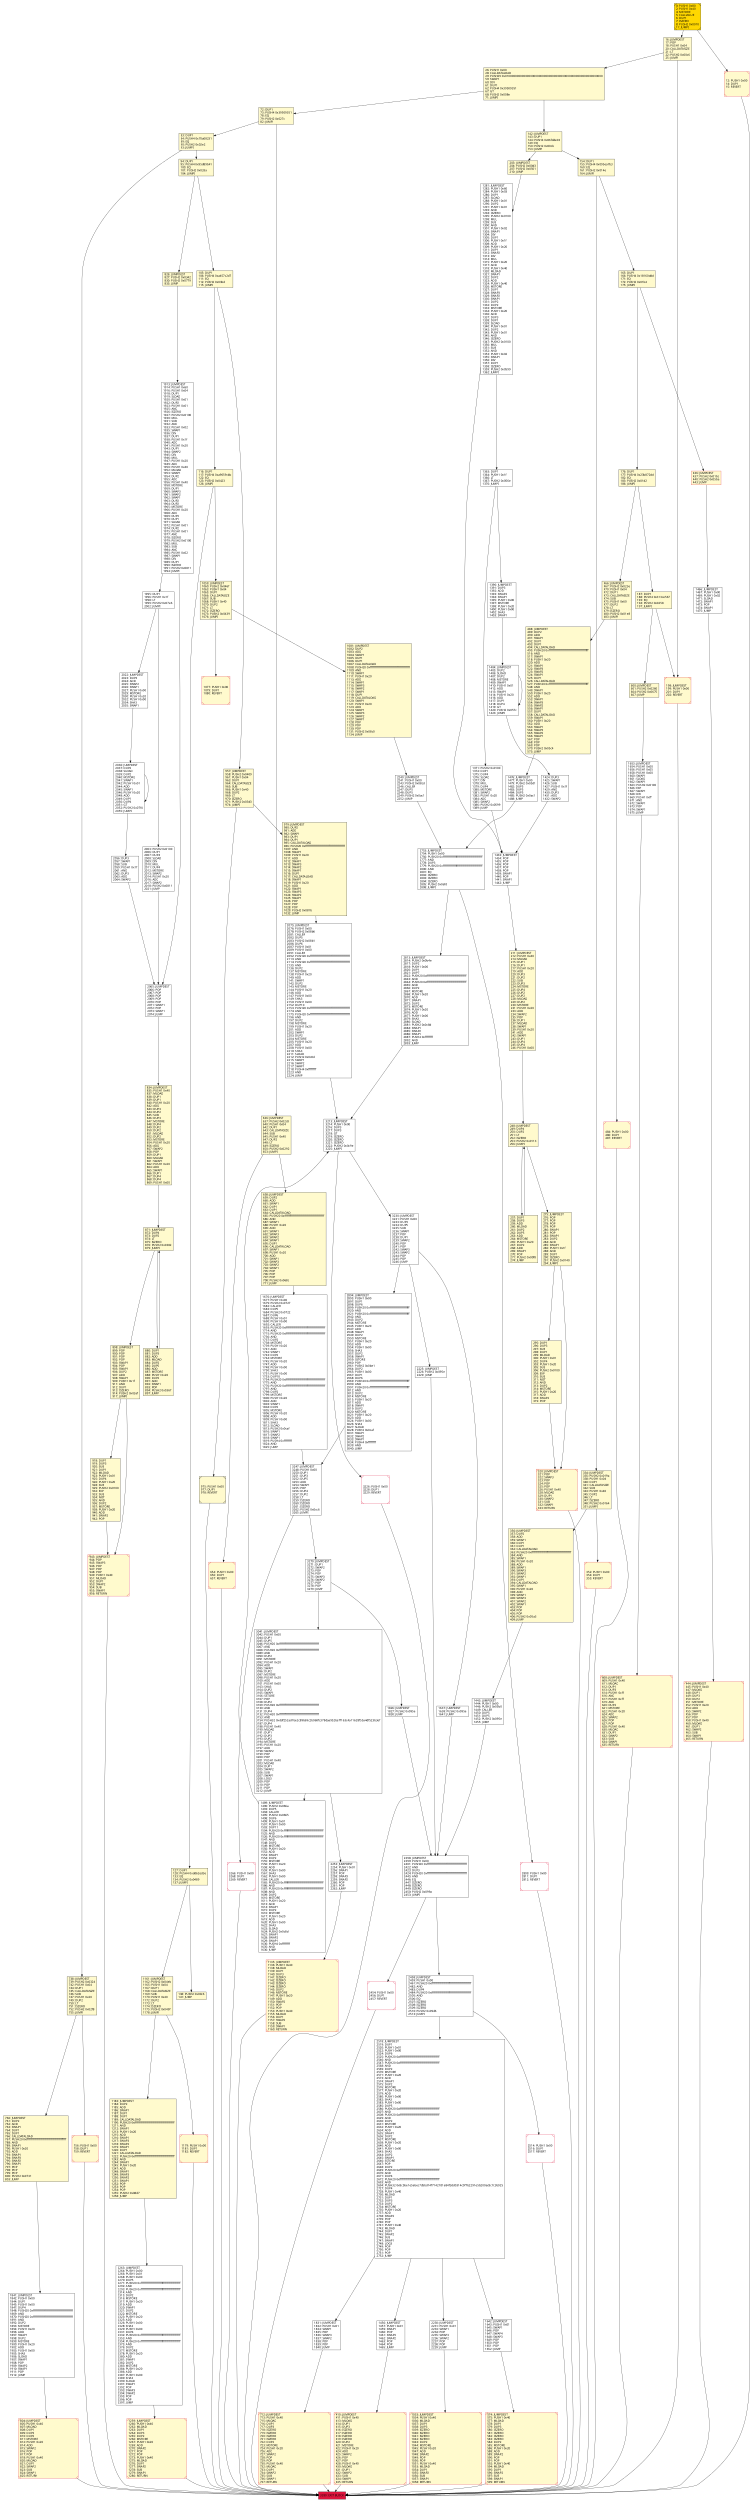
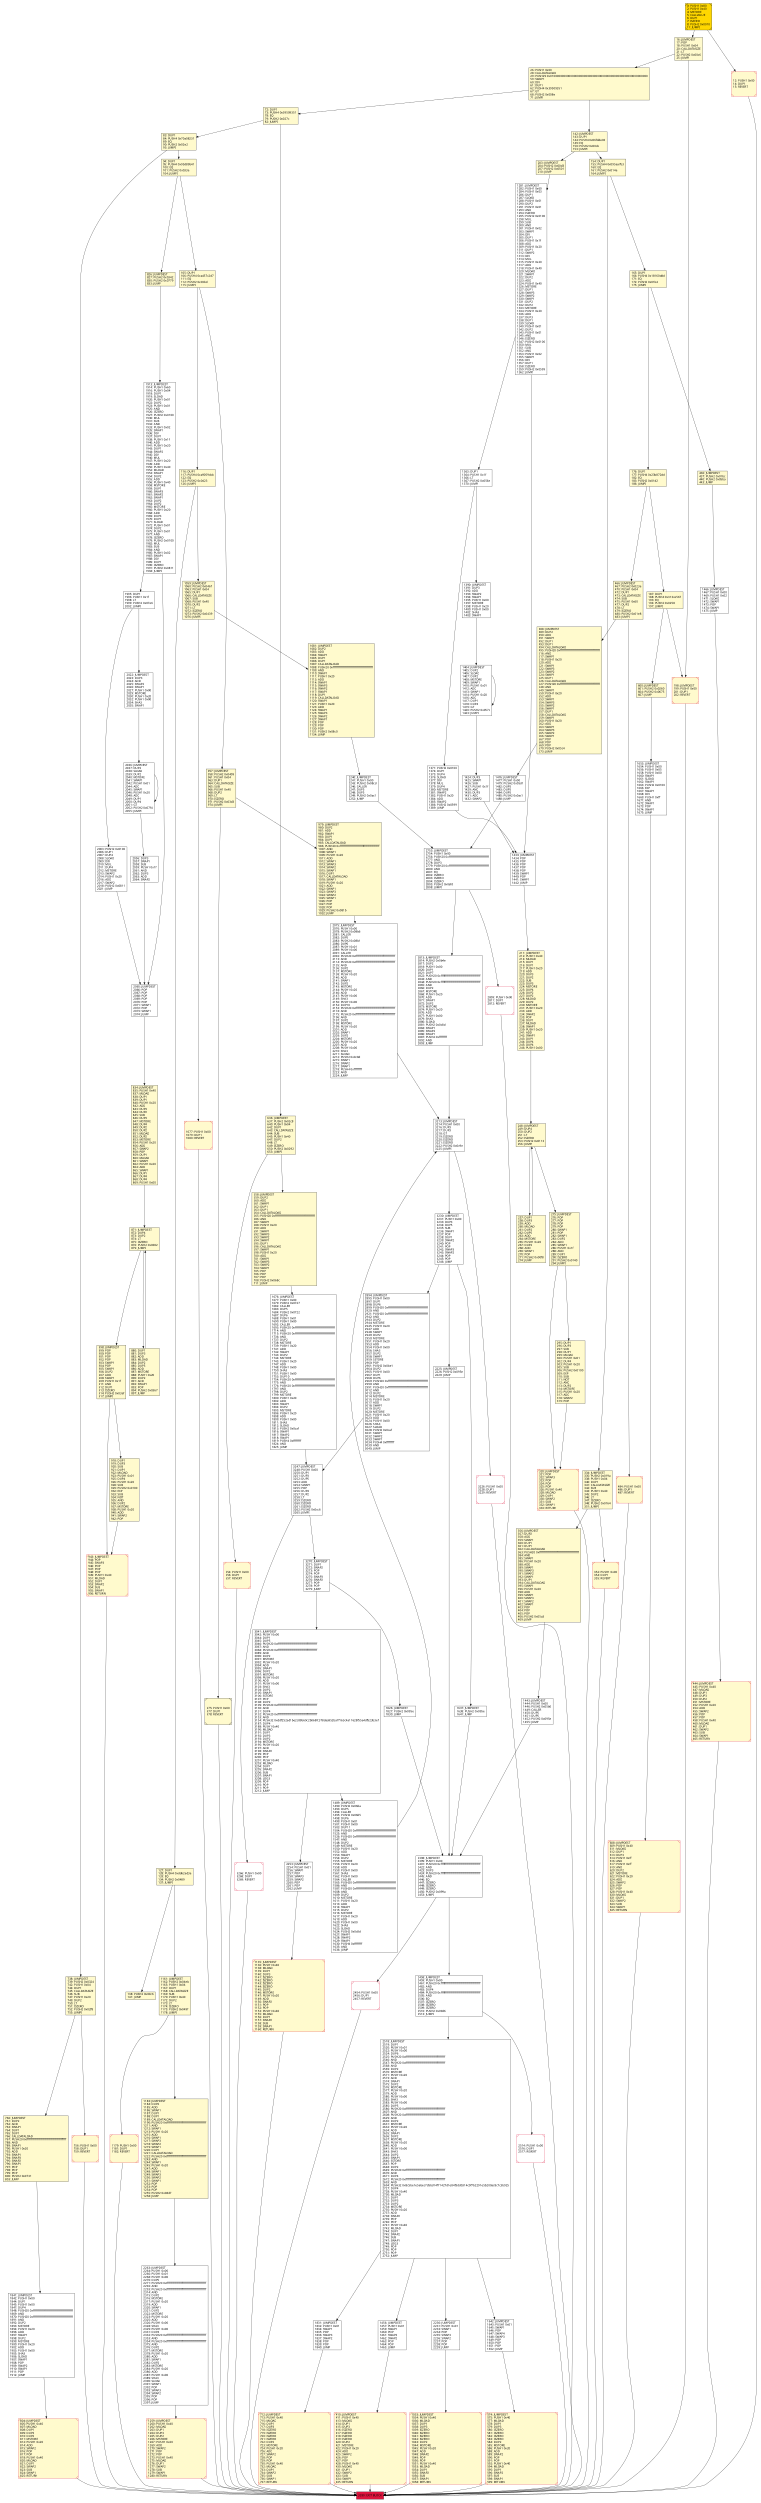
(706, 478) -> (712, 478)
none -> (205, 1885)
